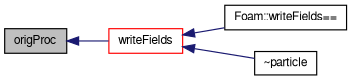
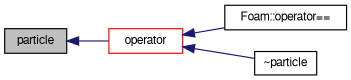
(286, 18) -> (286, 18)
(36, 41) -> (36, 41)
(146, 41) -> (146, 41)
